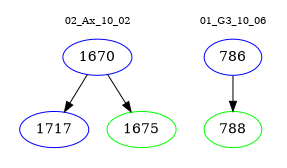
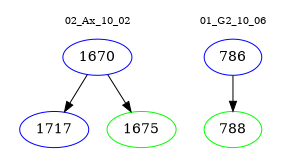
(233, 22) -> (233, 22)
